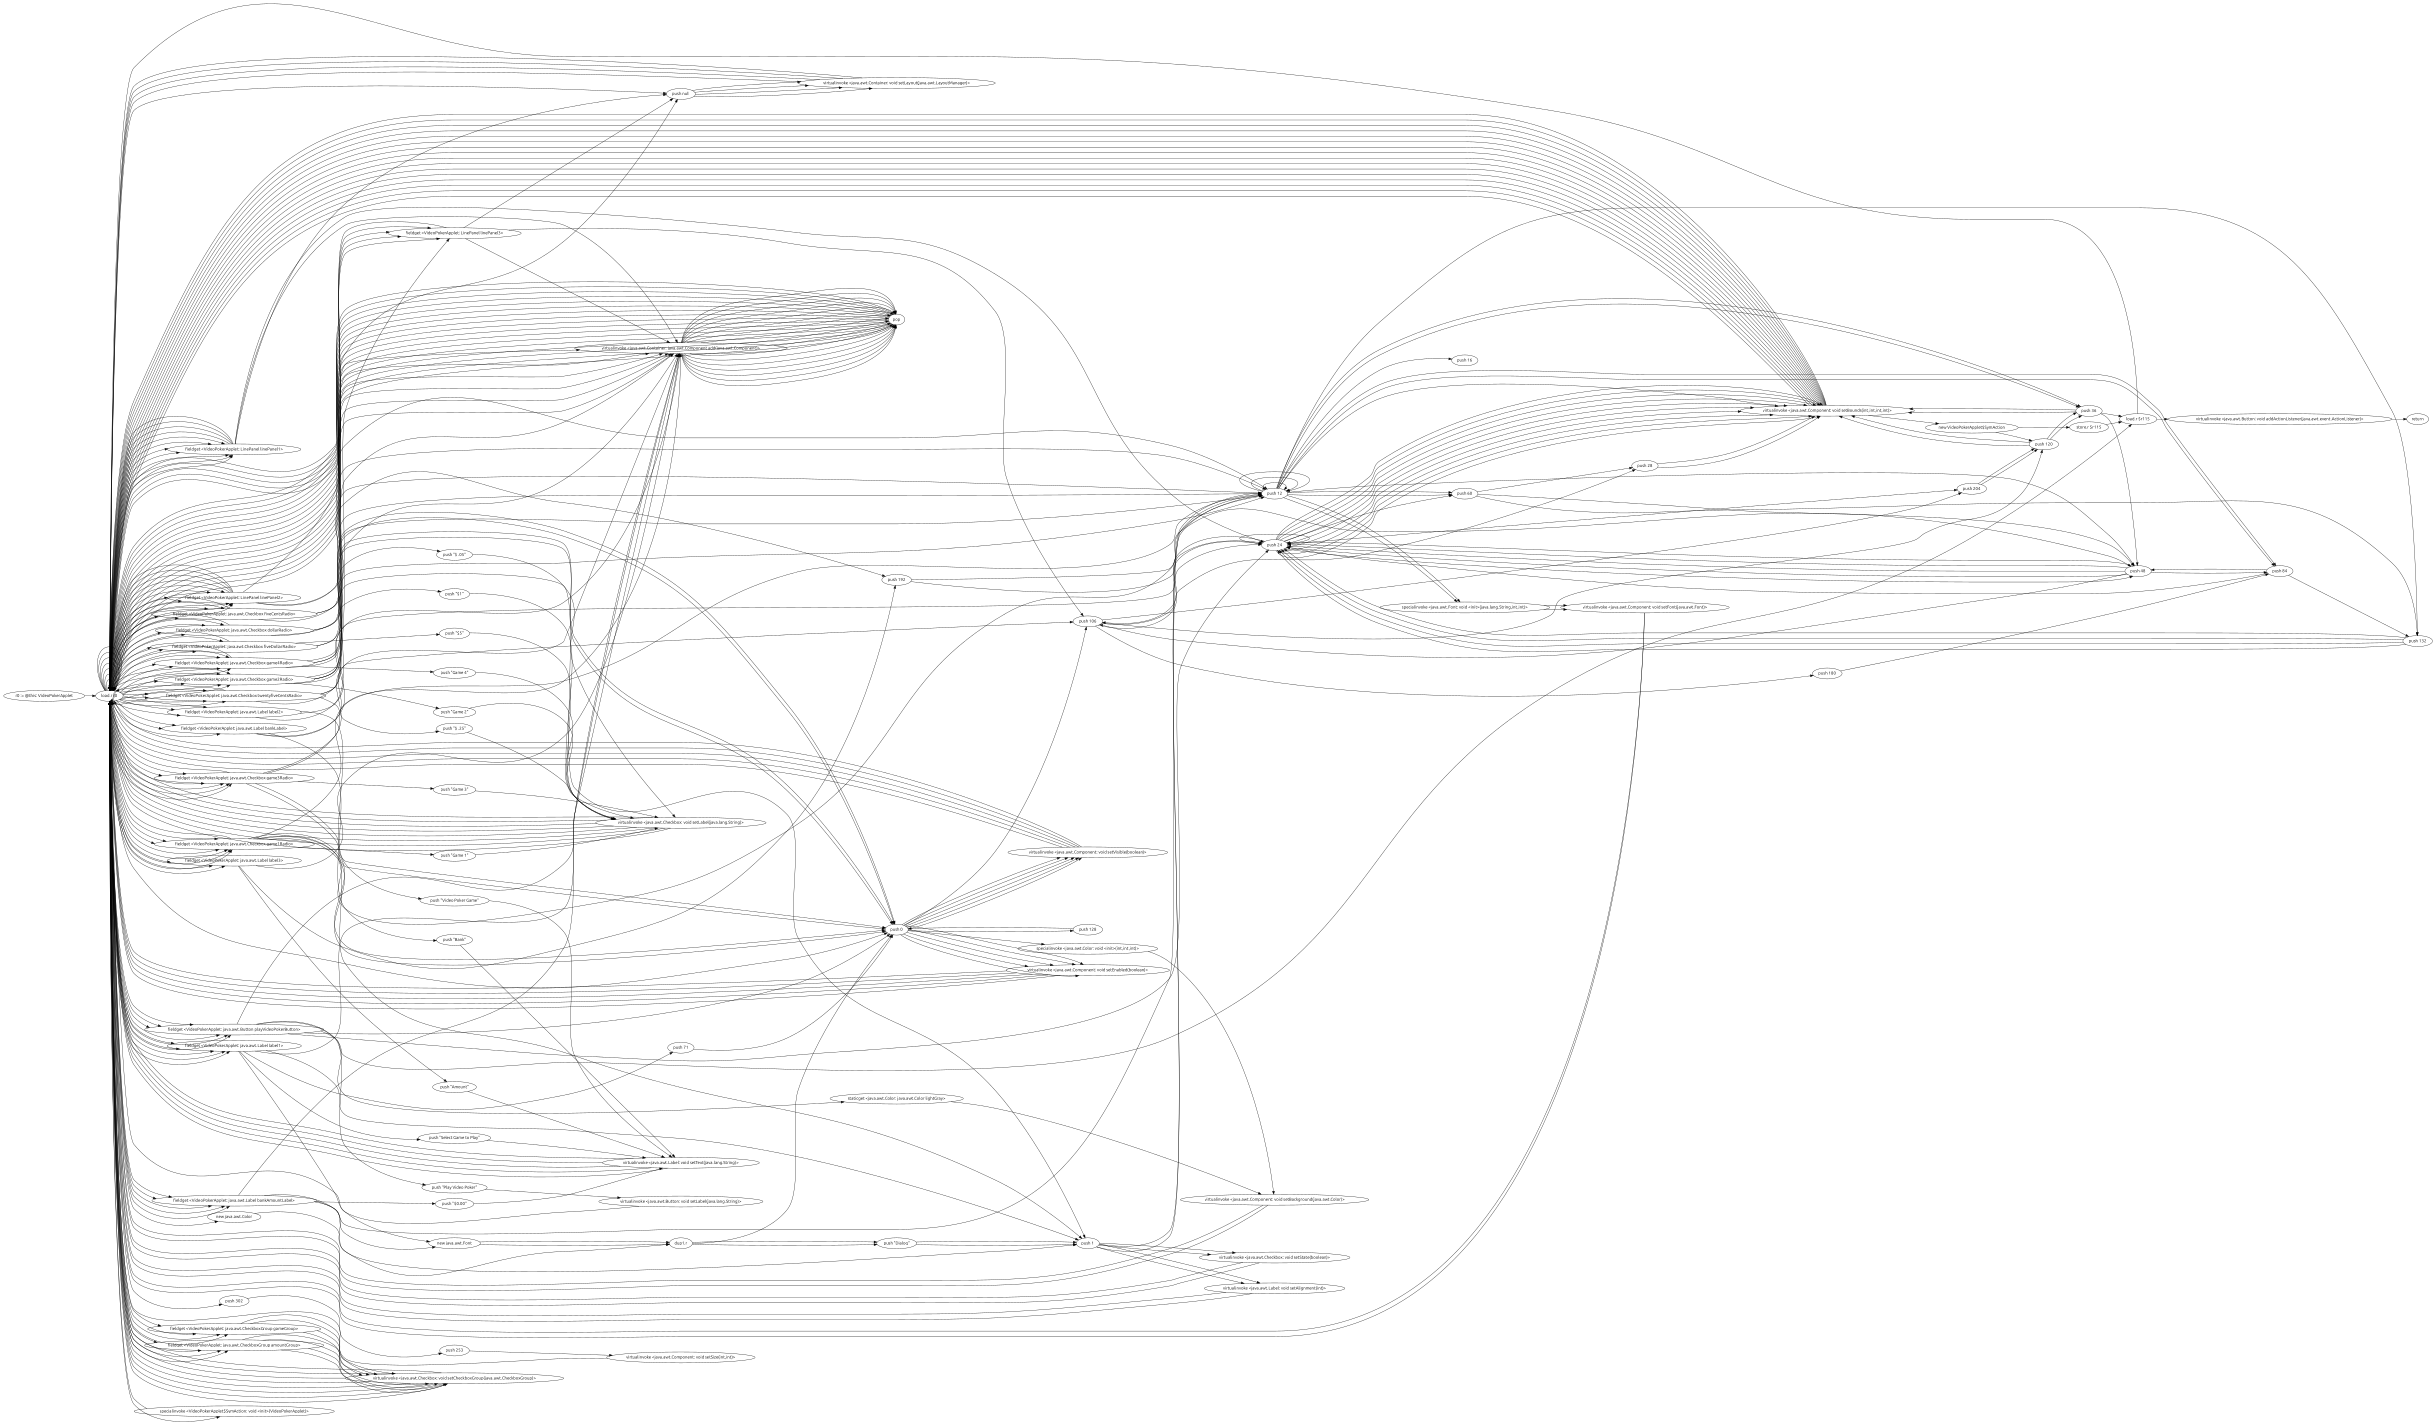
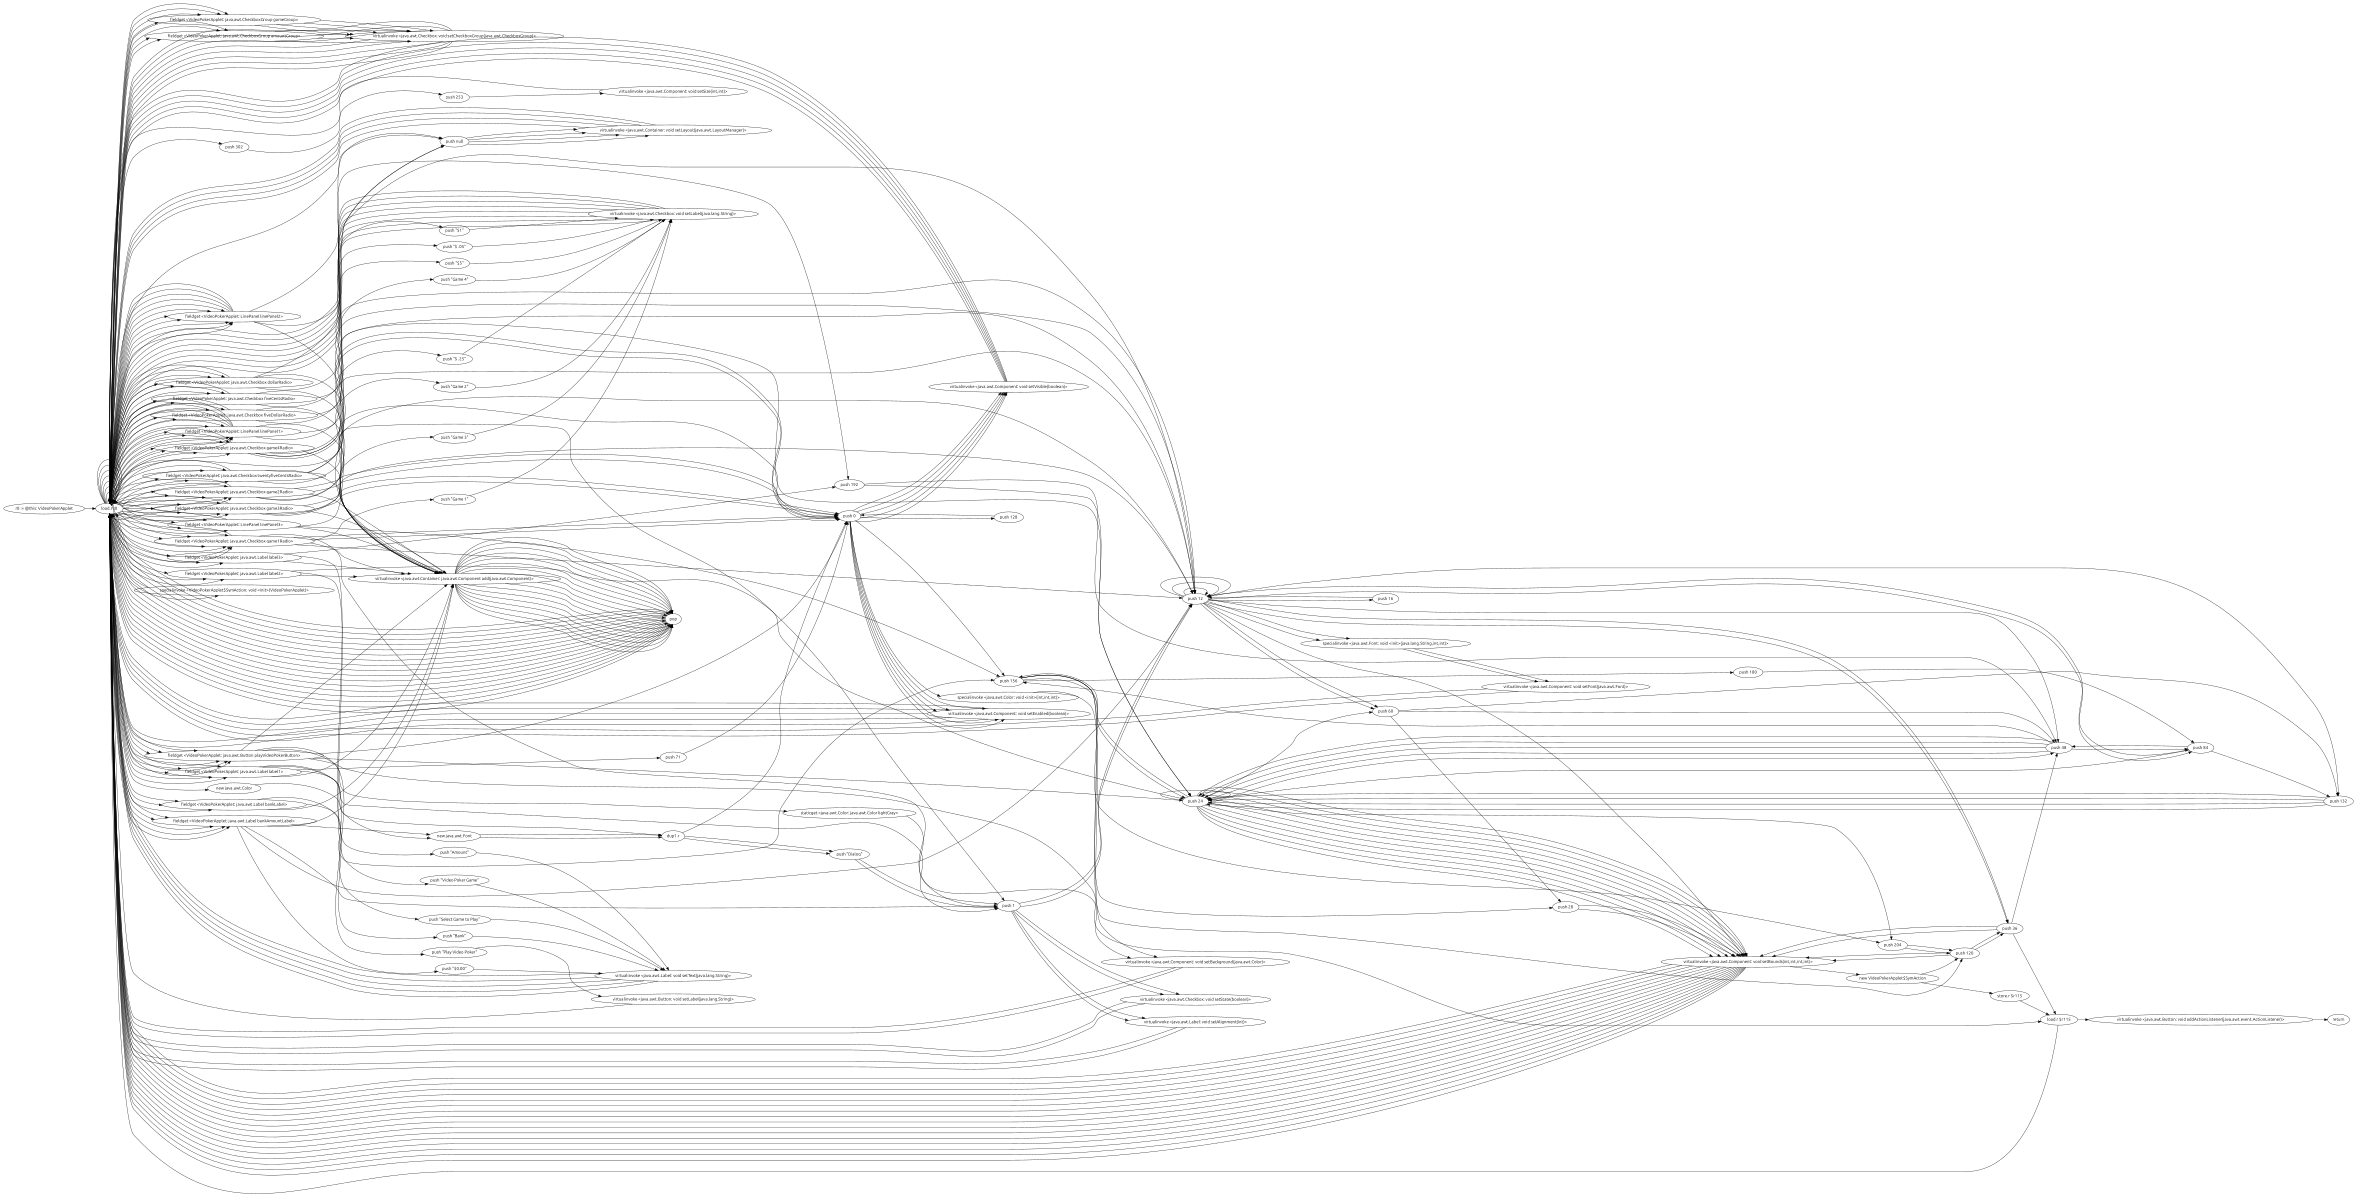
(343, 465) -> (169, 479)
none -> (1292, 597)
(1088, 621) -> (1009, 681)
